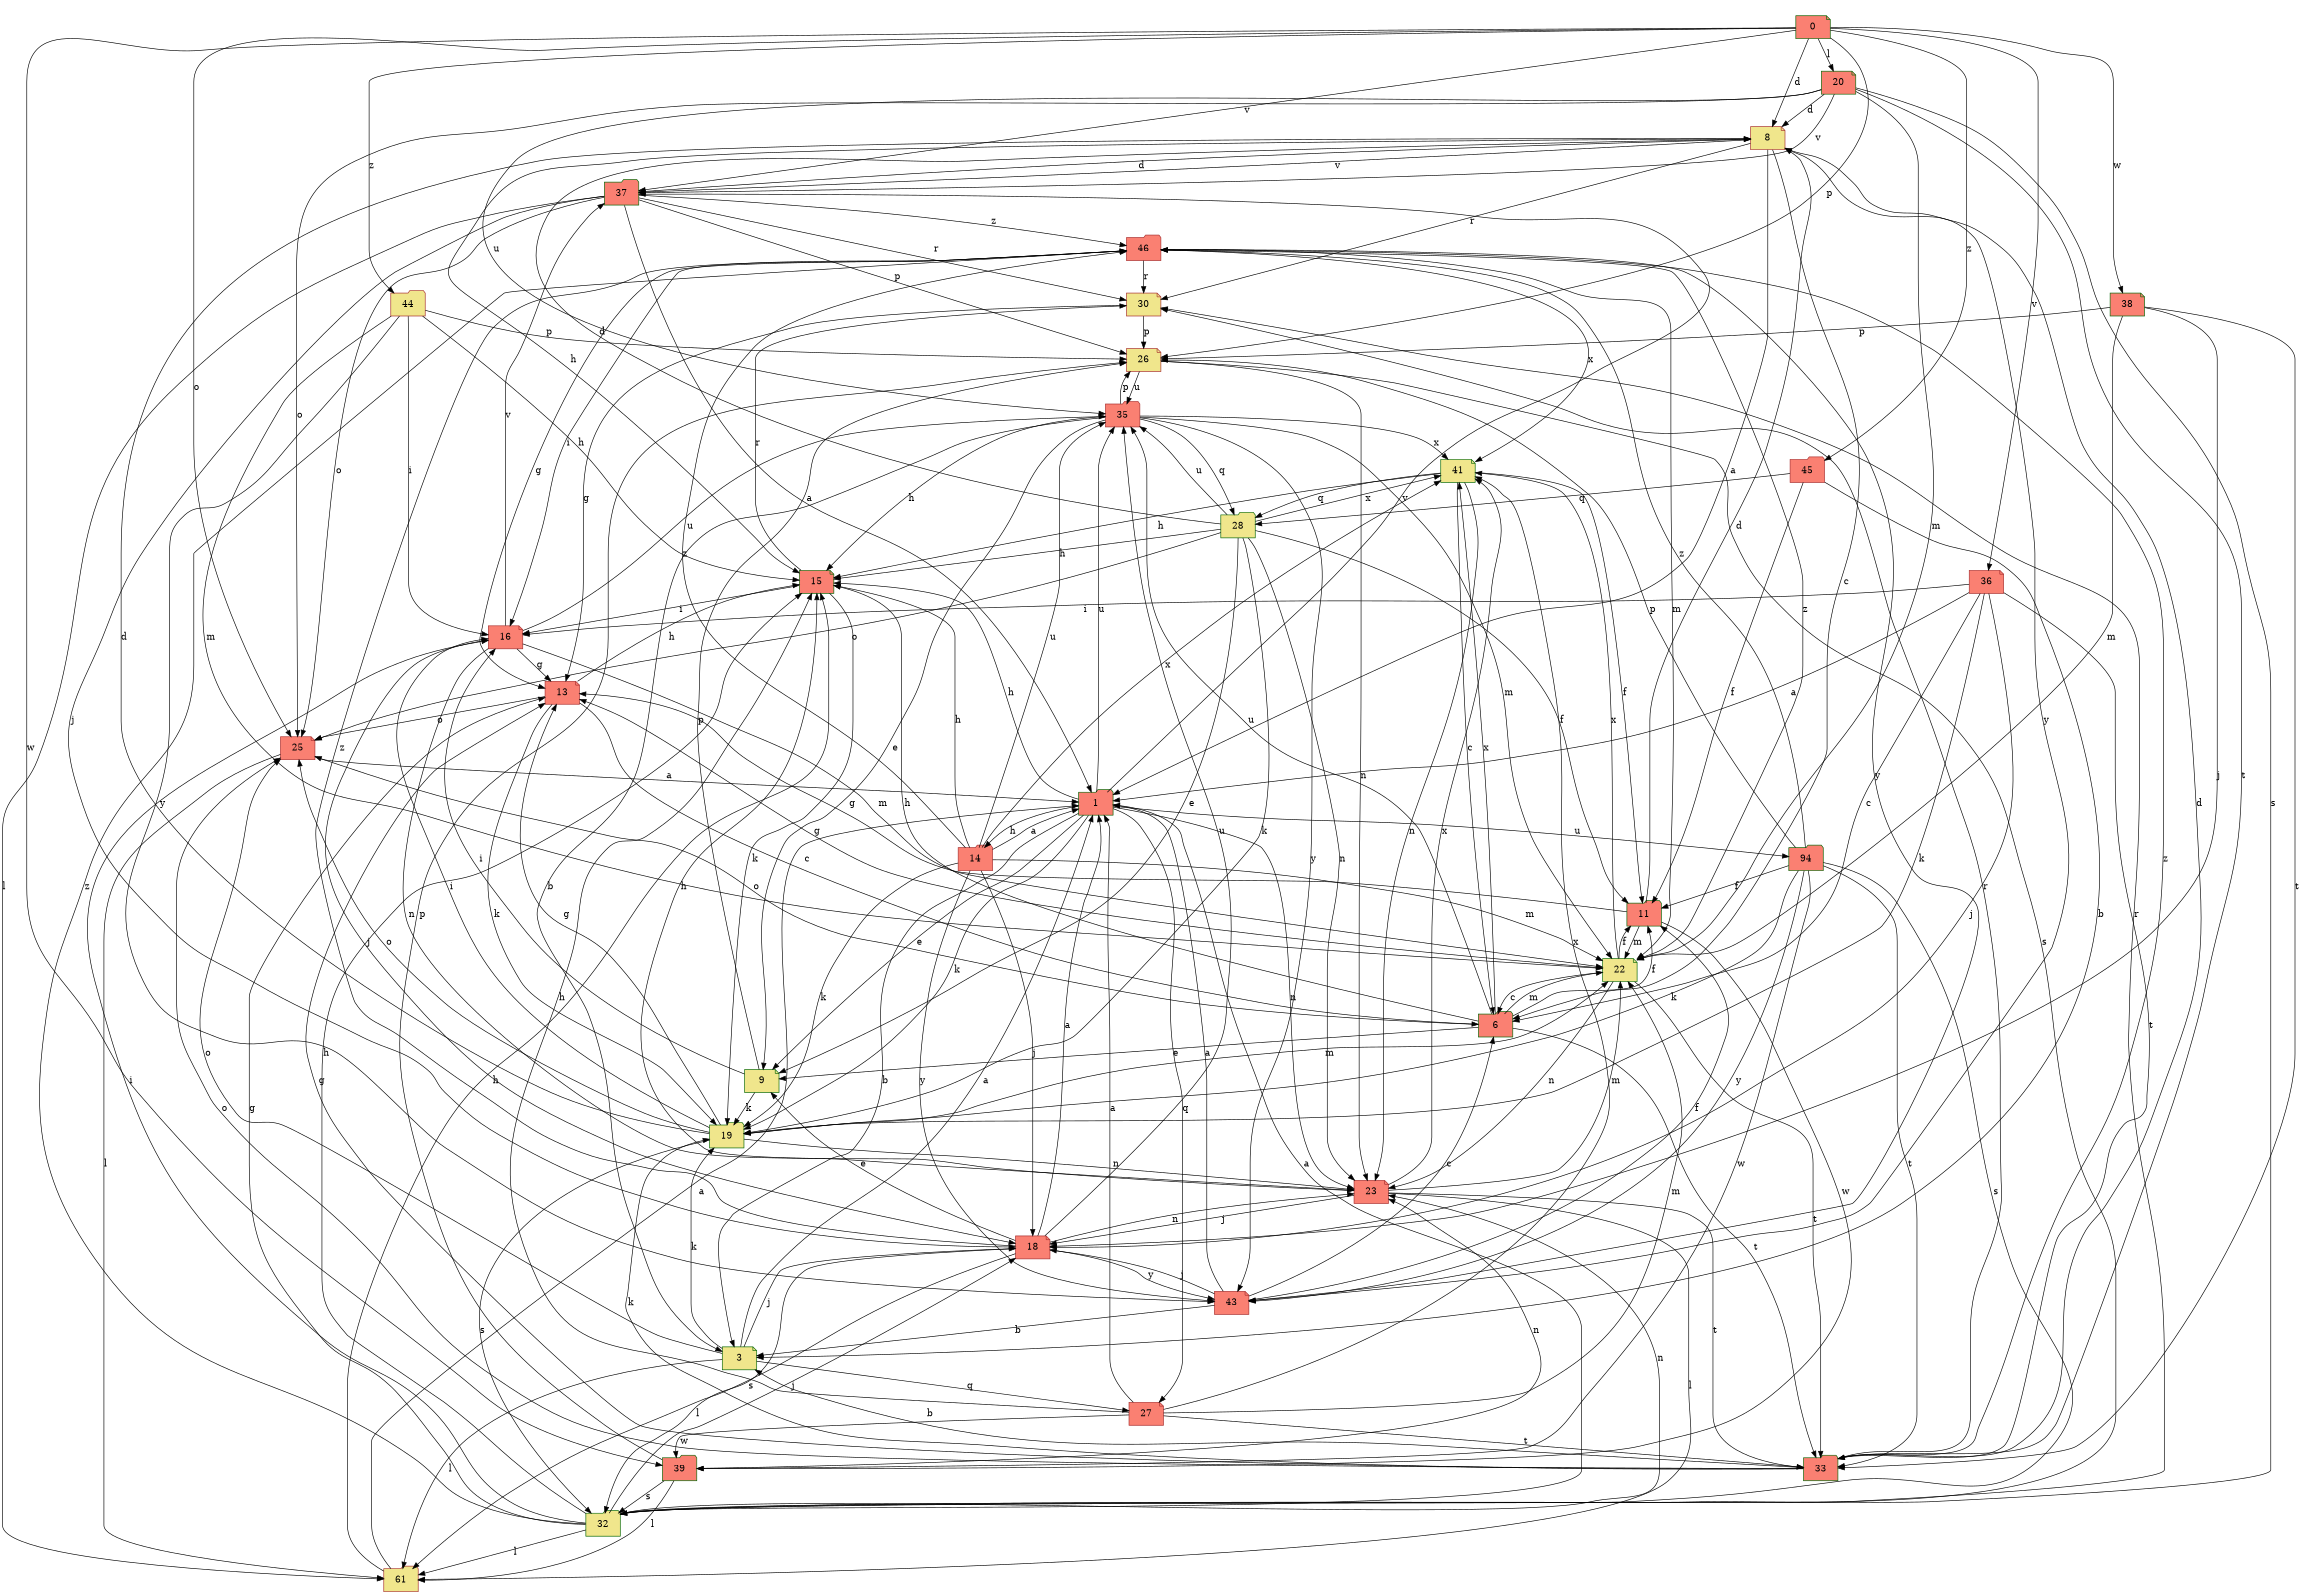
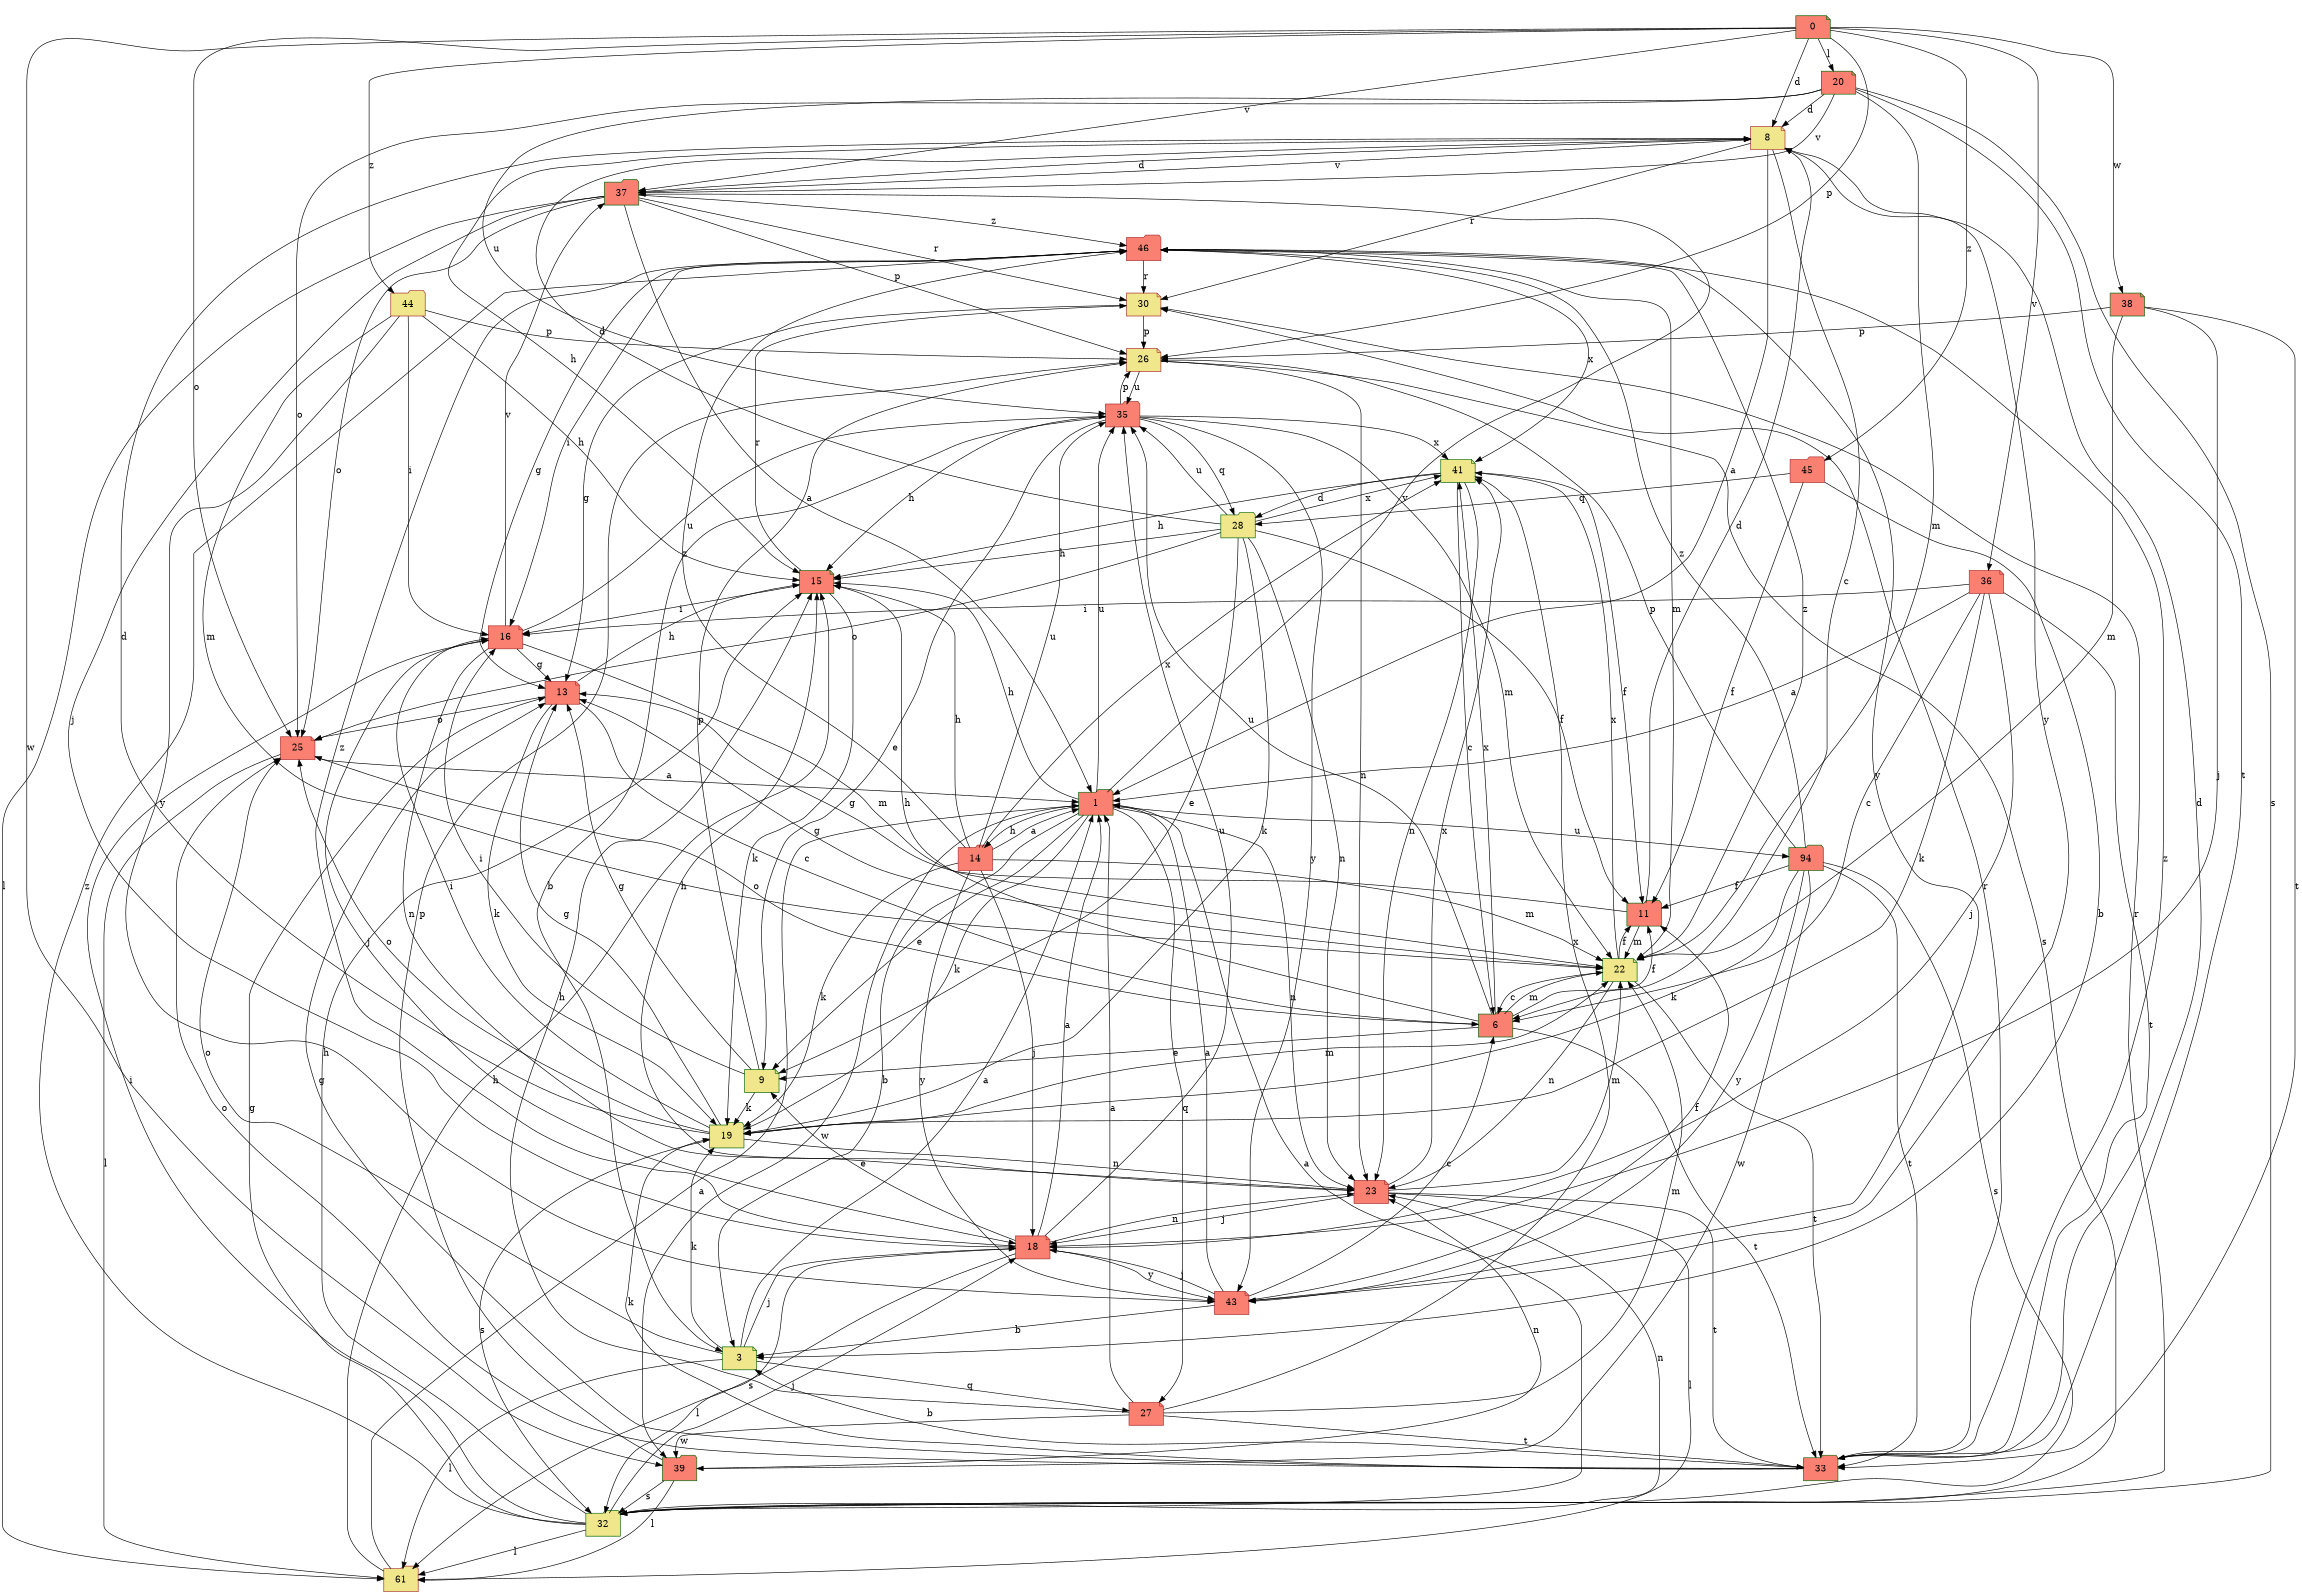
(1321, 499) -> (1321, 499)
none -> (627, 906)
(1525, 1456) -> (831, 1112)
